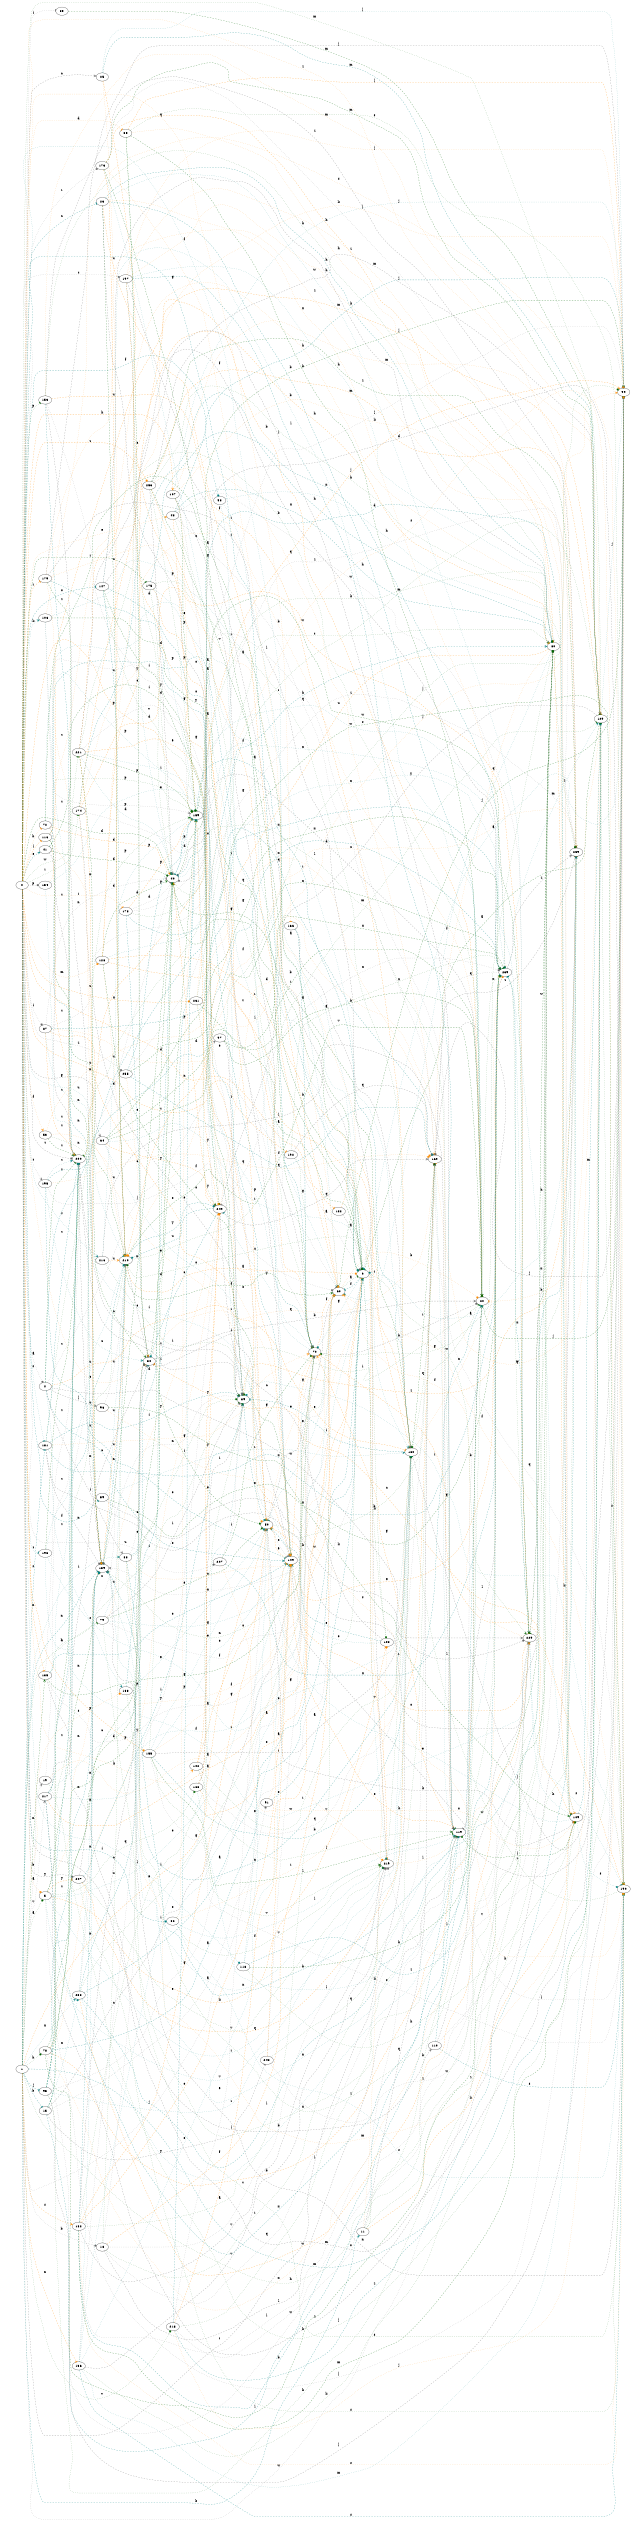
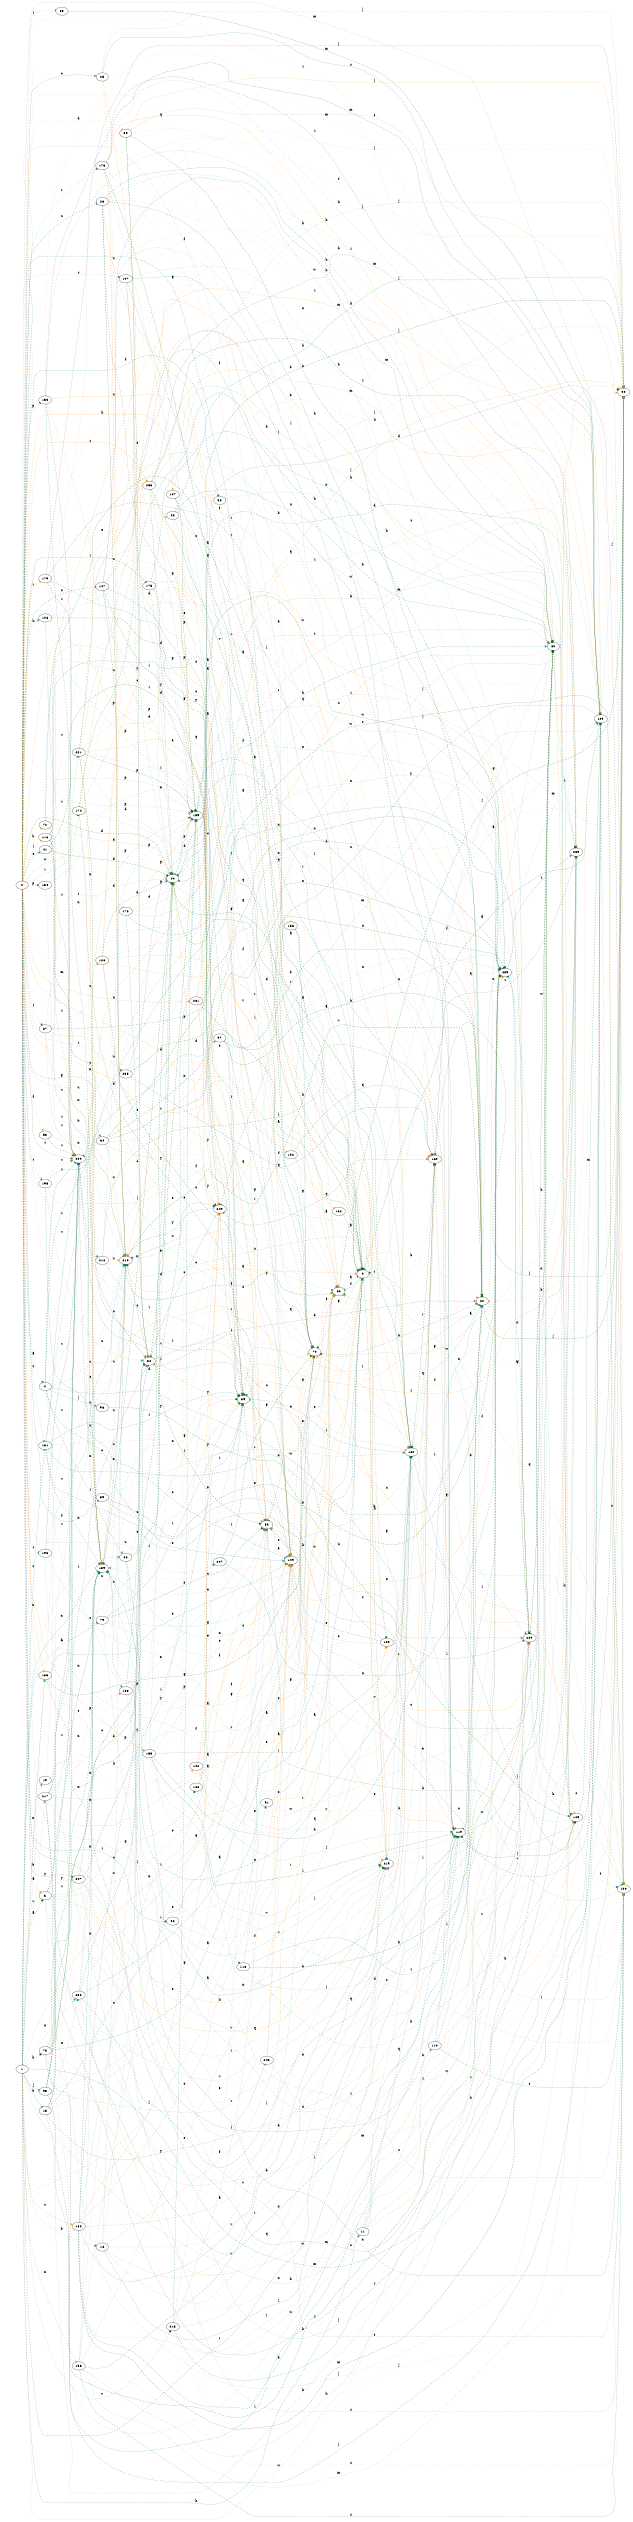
(351, 65) -> (351, 65)
(149, 709) -> (149, 709)
